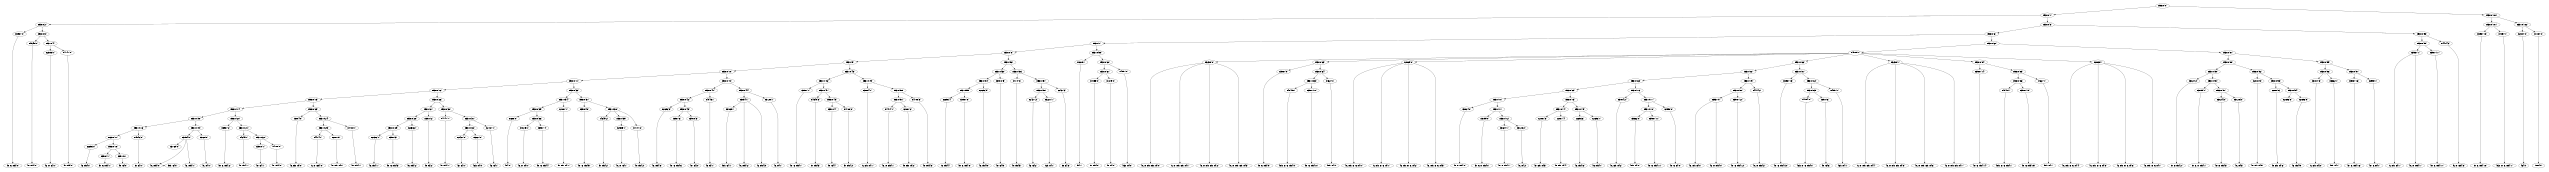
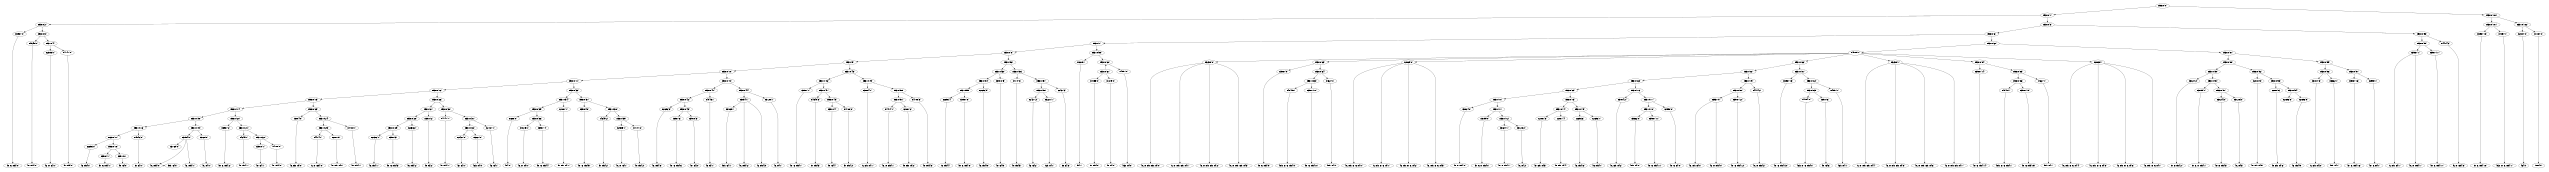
(1104, 66) -> (1106, 68)
(629, 115) -> (629, 123)
